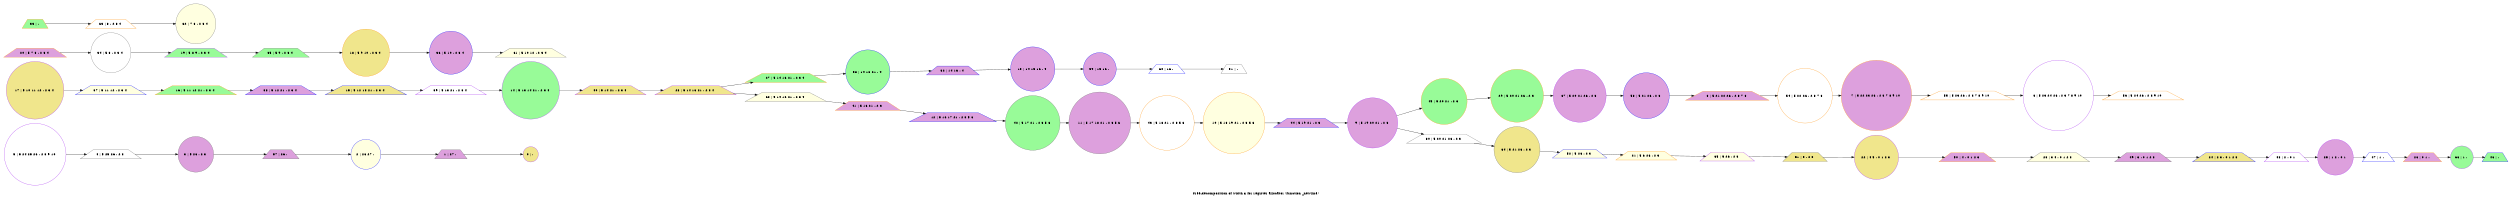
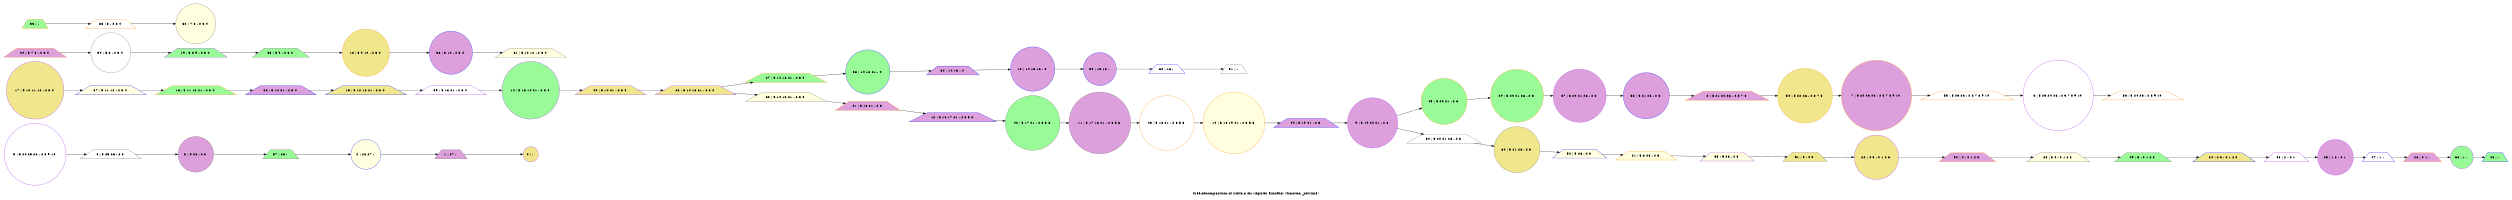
(1805, 96) -> (1805, 96)
(281, 154) -> (281, 154)
(2143, 157) -> (2143, 157)
